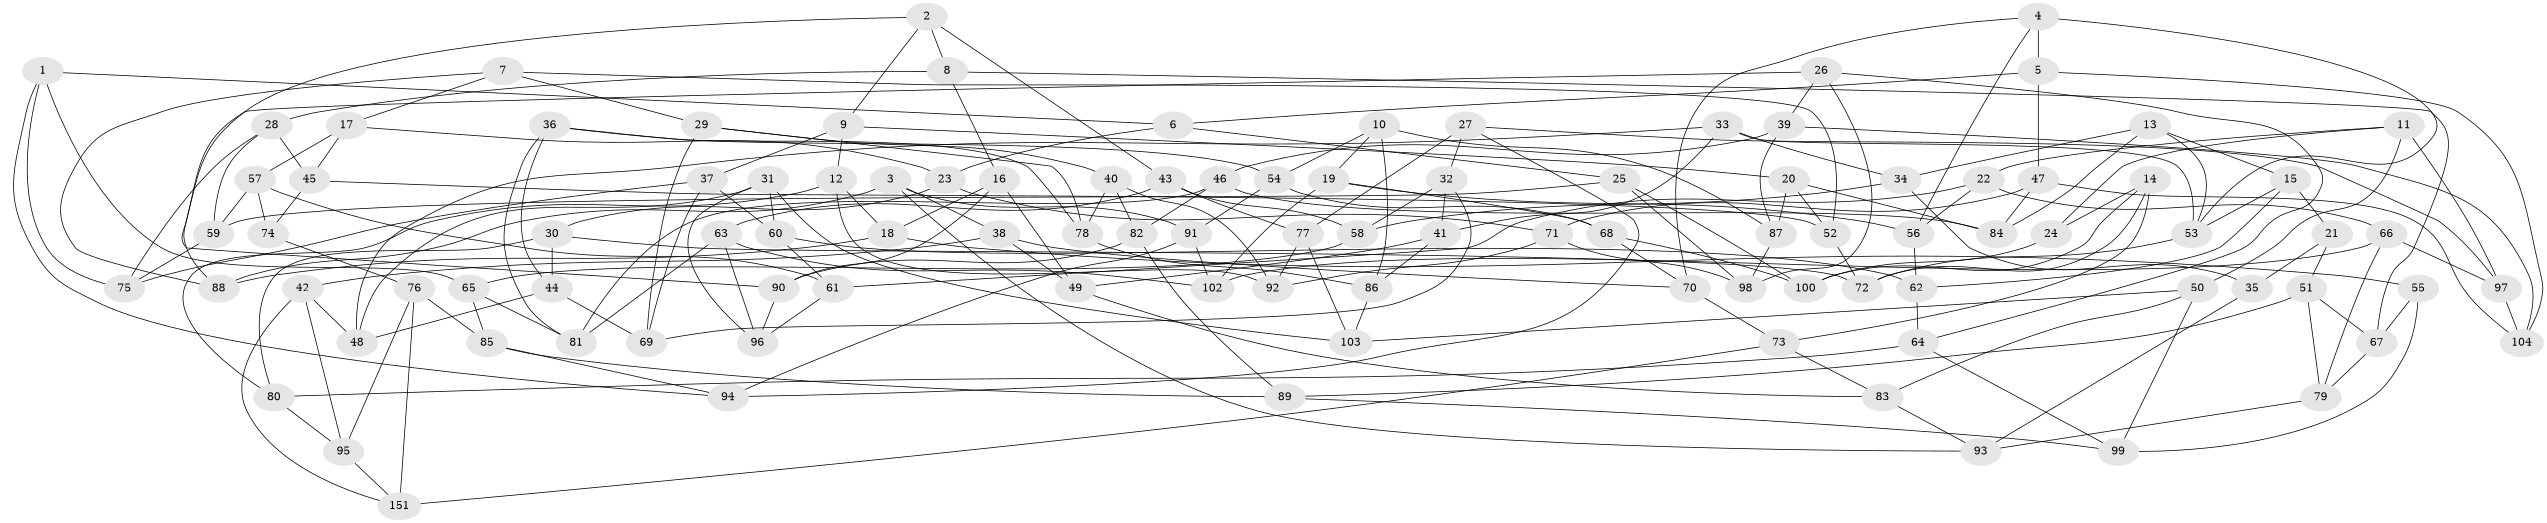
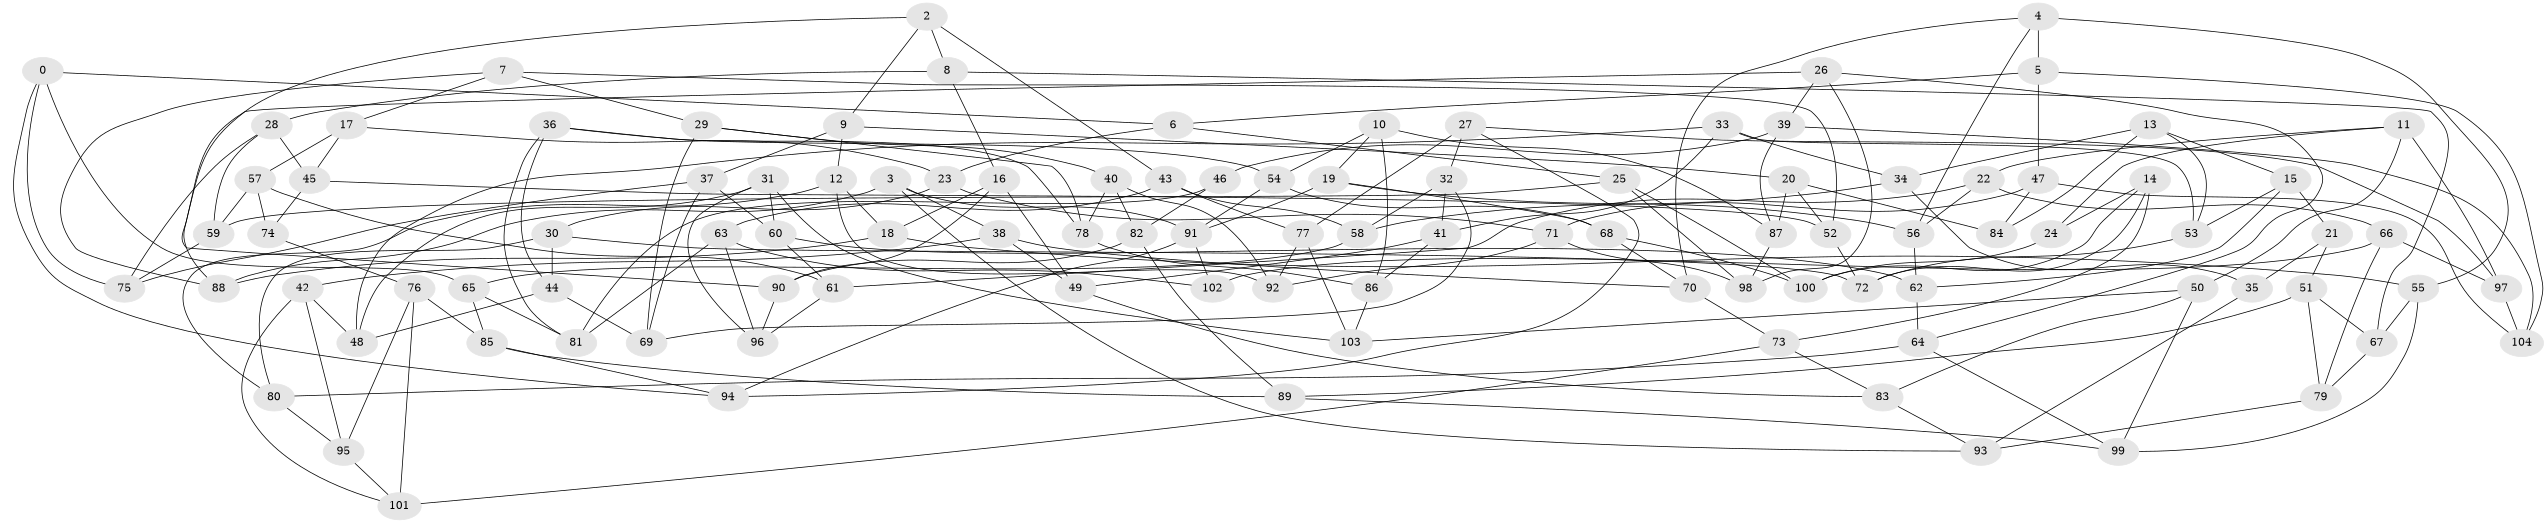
(43, 71) -> (43, 71)
(2391, 85) -> (2373, 61)
(1644, 213) -> none
(1266, 230) -> (1277, 203)
(400, 506) -> (400, 506)
